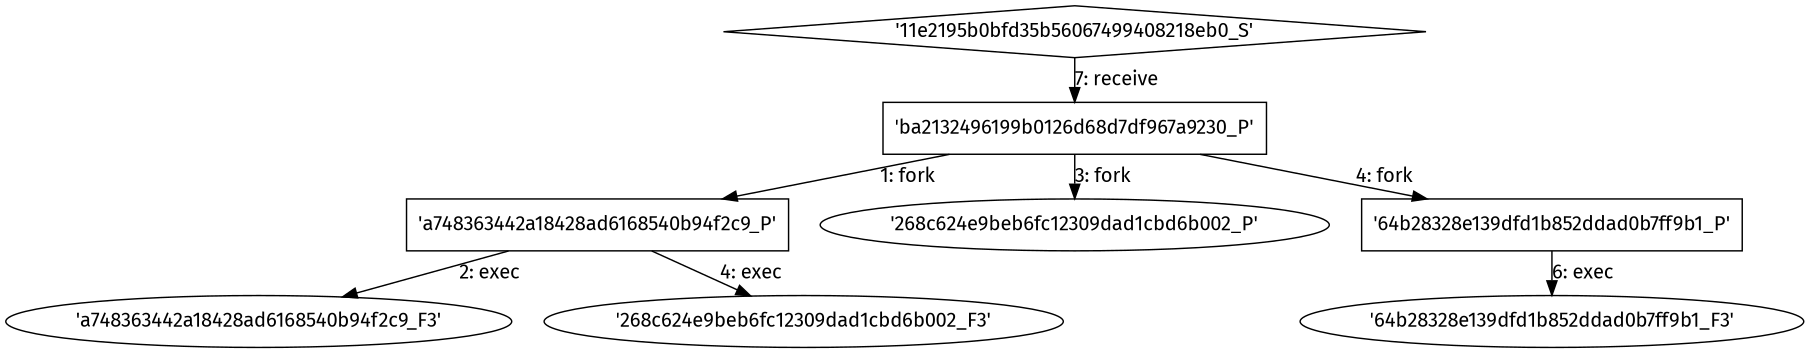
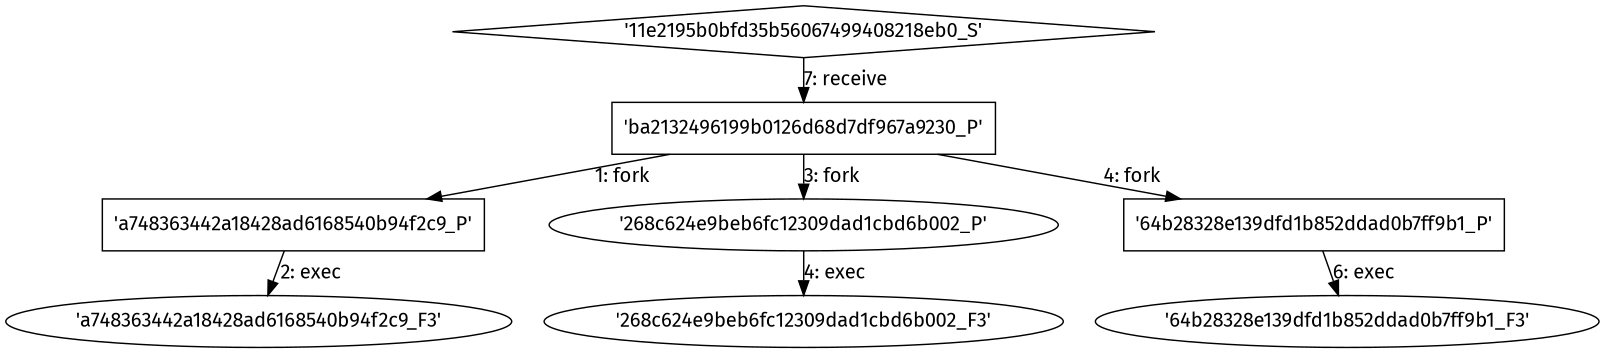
(695, 270) -> (804, 266)
